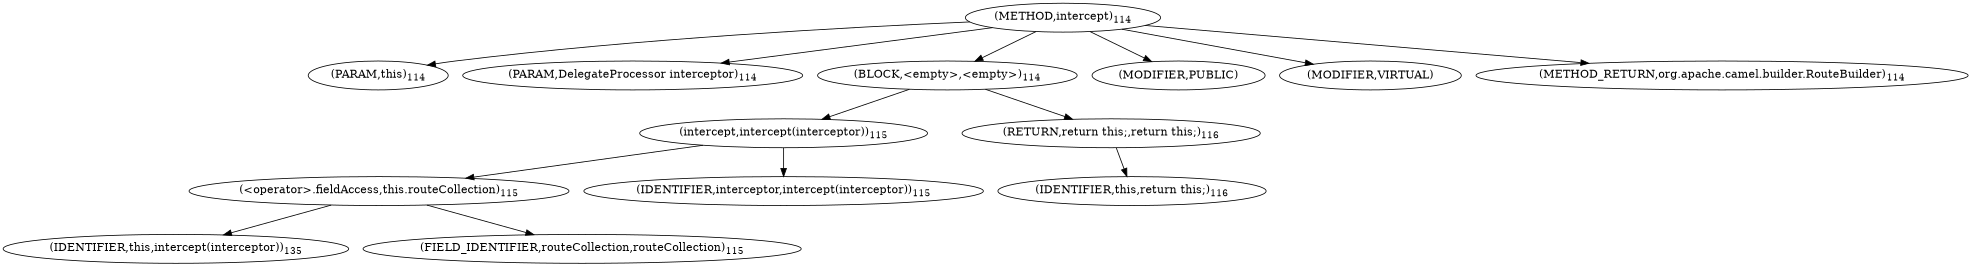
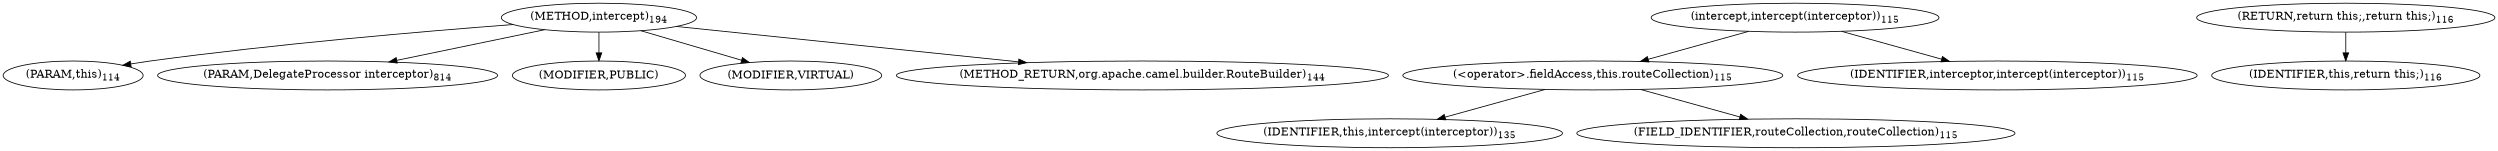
(1122, 16) -> (658, 16)
(748, 74) -> (443, 74)
(1896, 74) -> (1316, 74)
(947, 75) -> none
